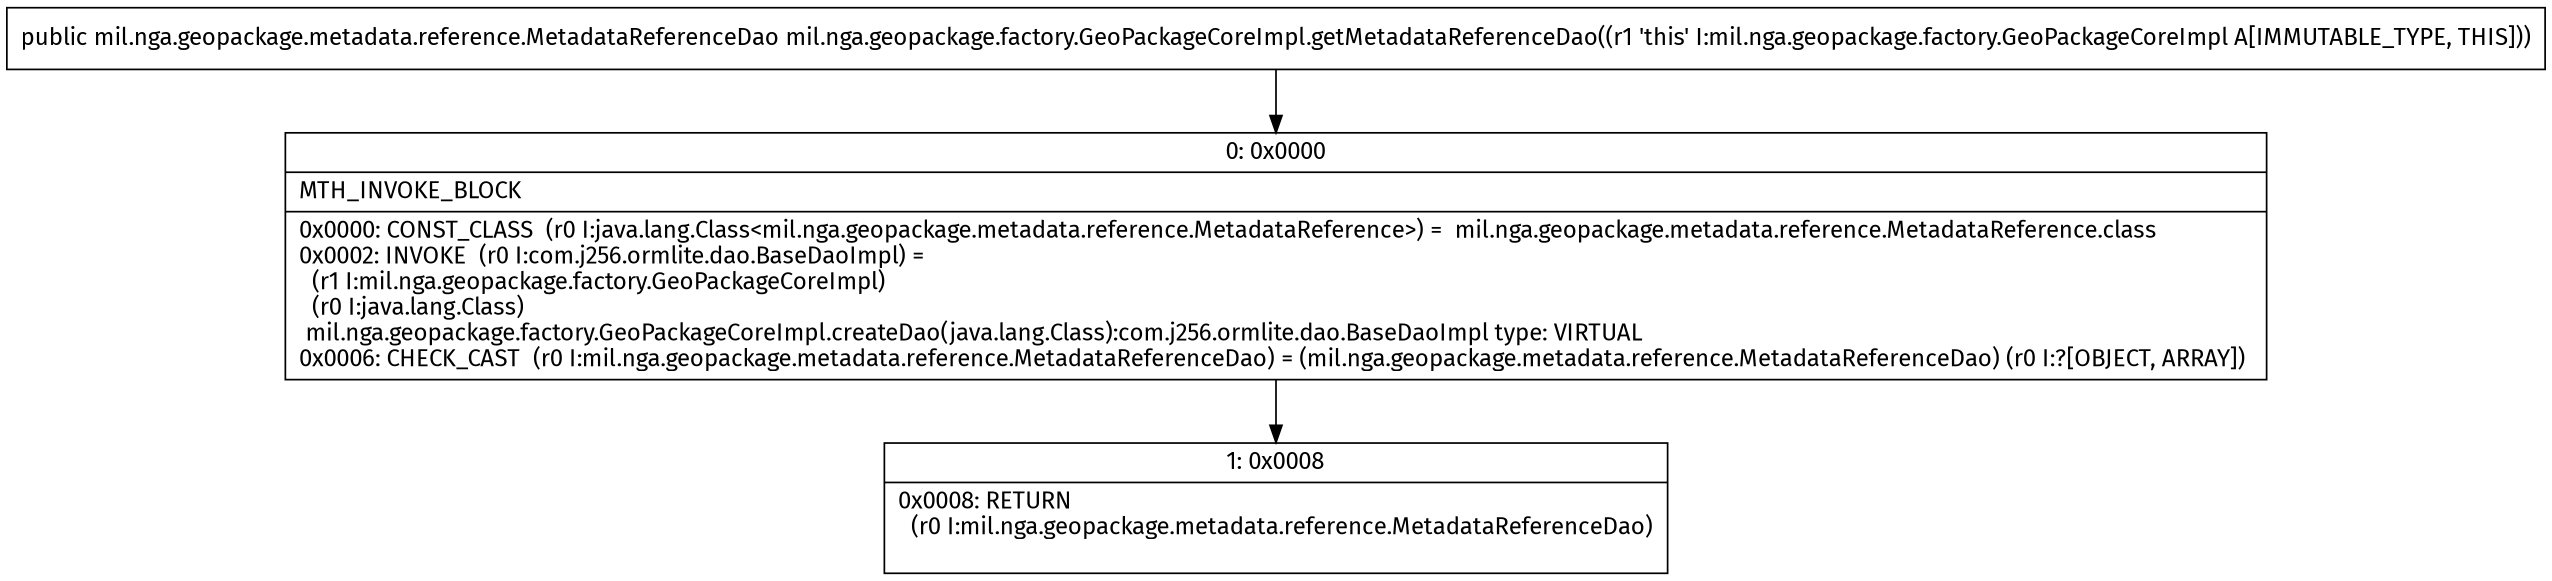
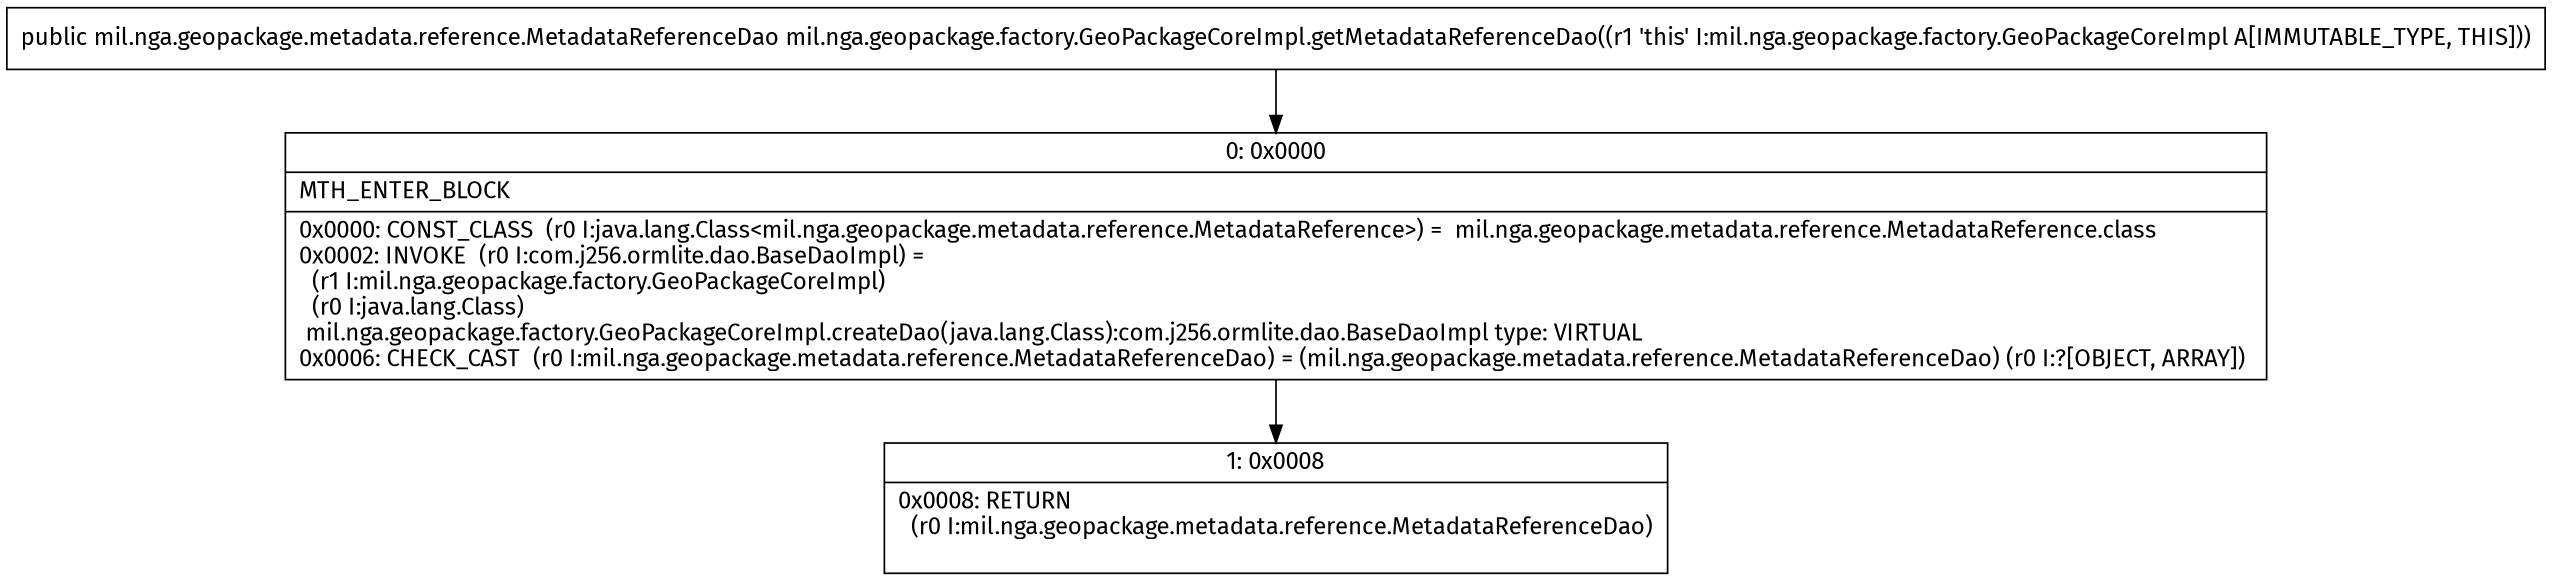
(410, 191) -> (405, 191)
